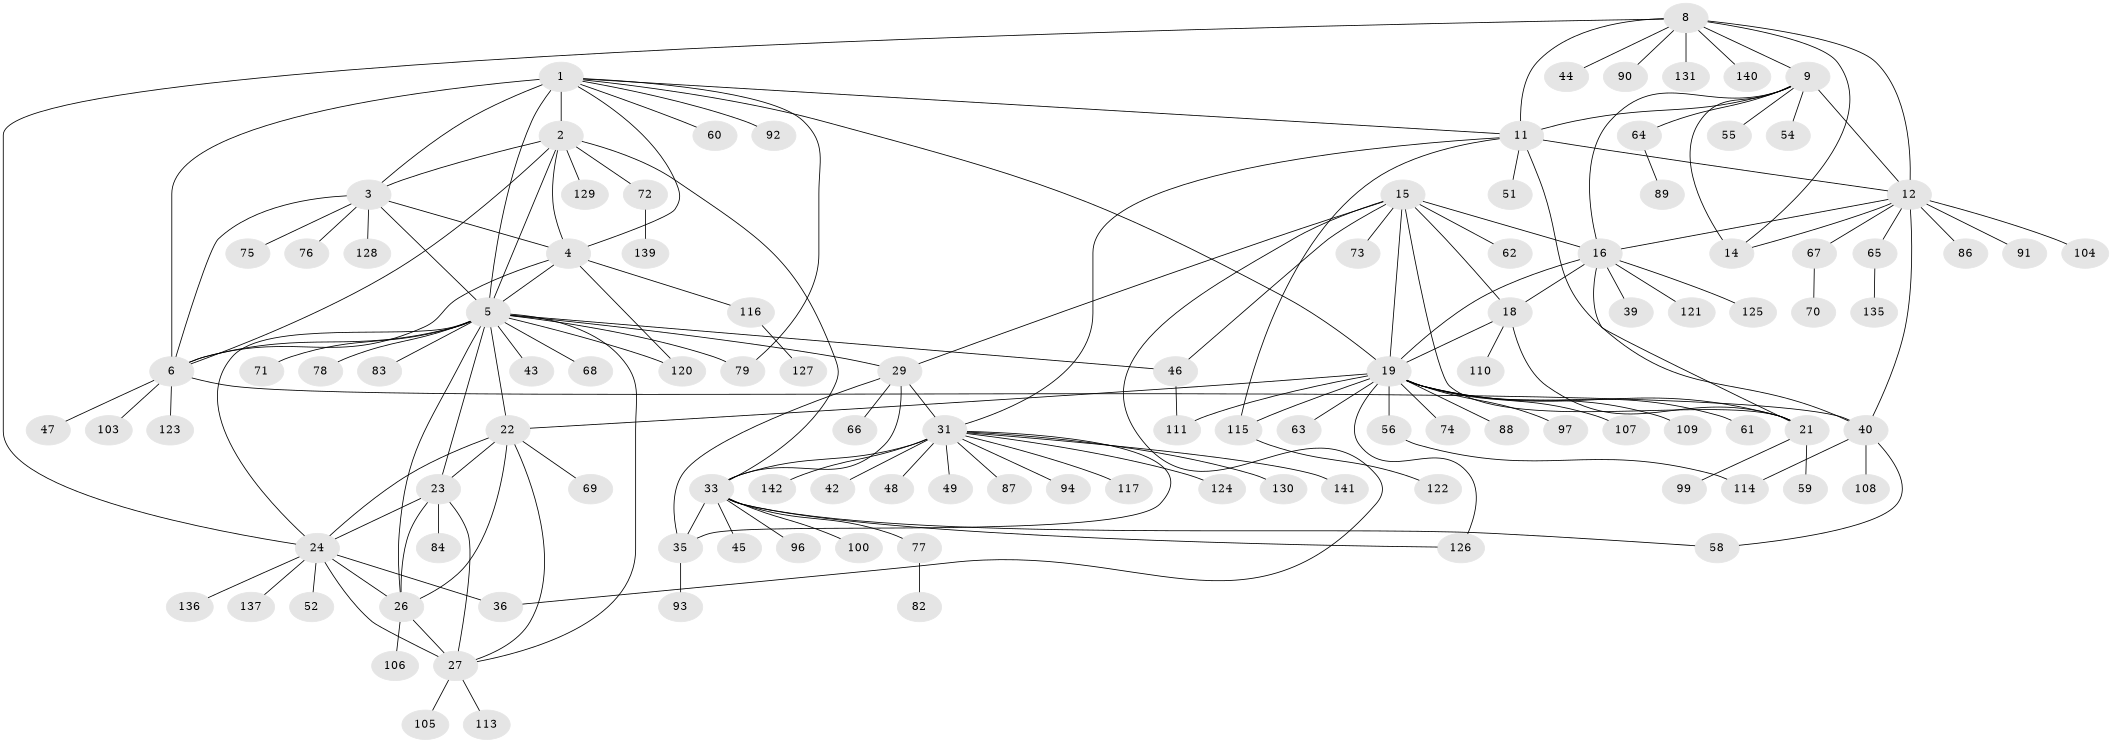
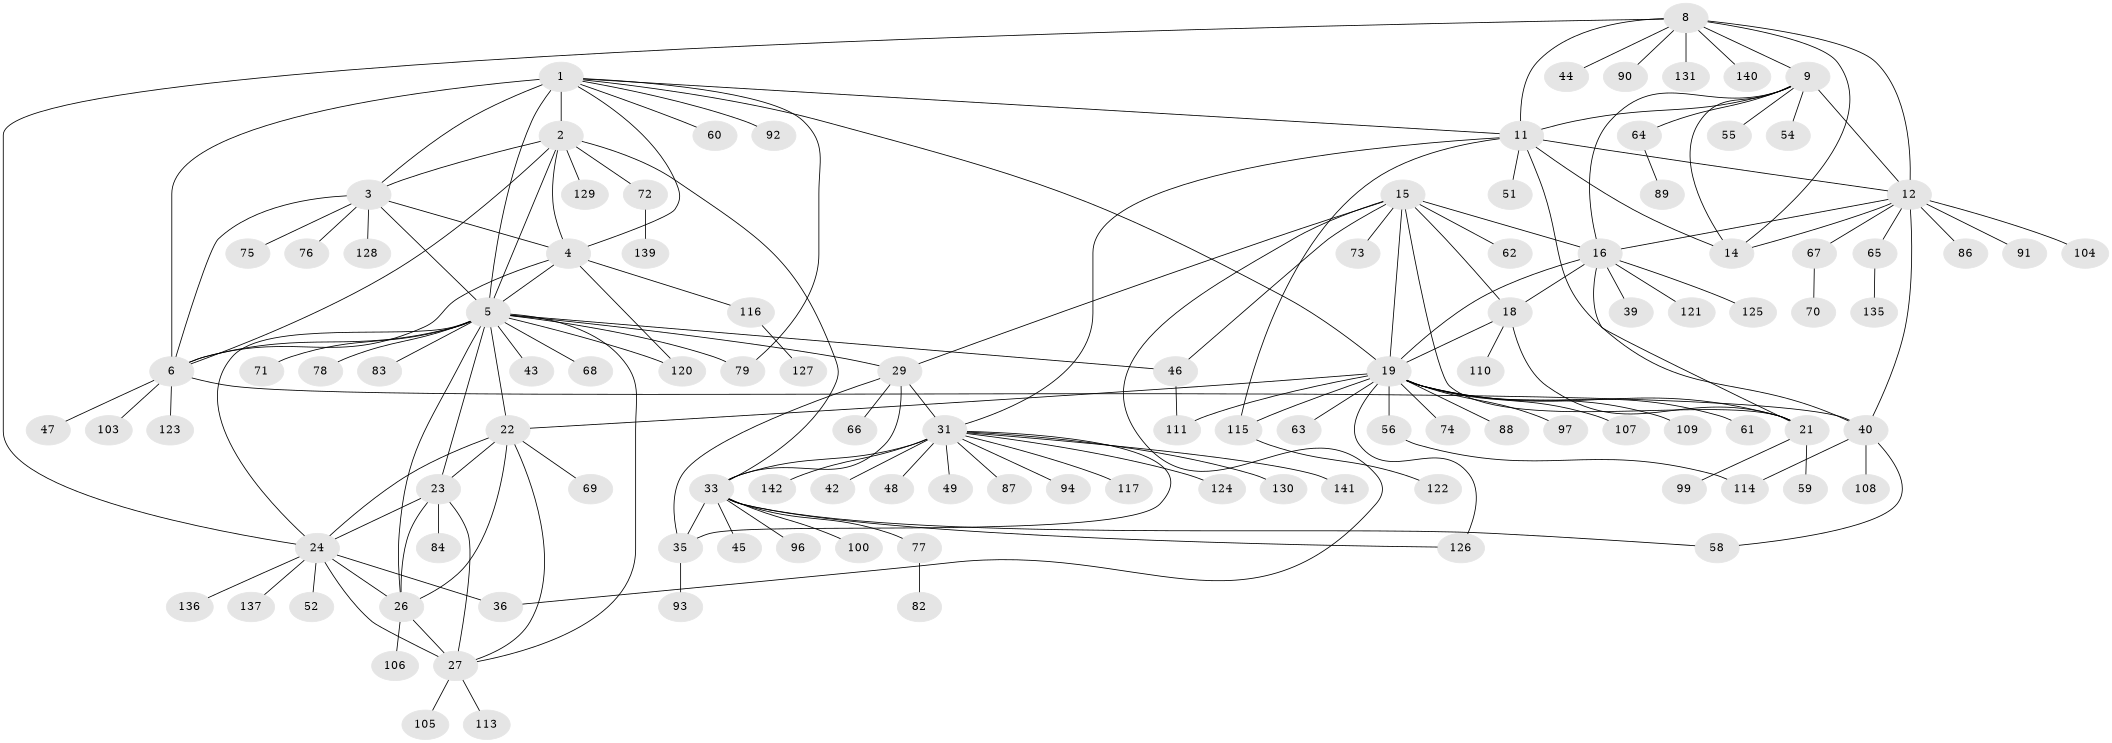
none -> (1621, 203)
